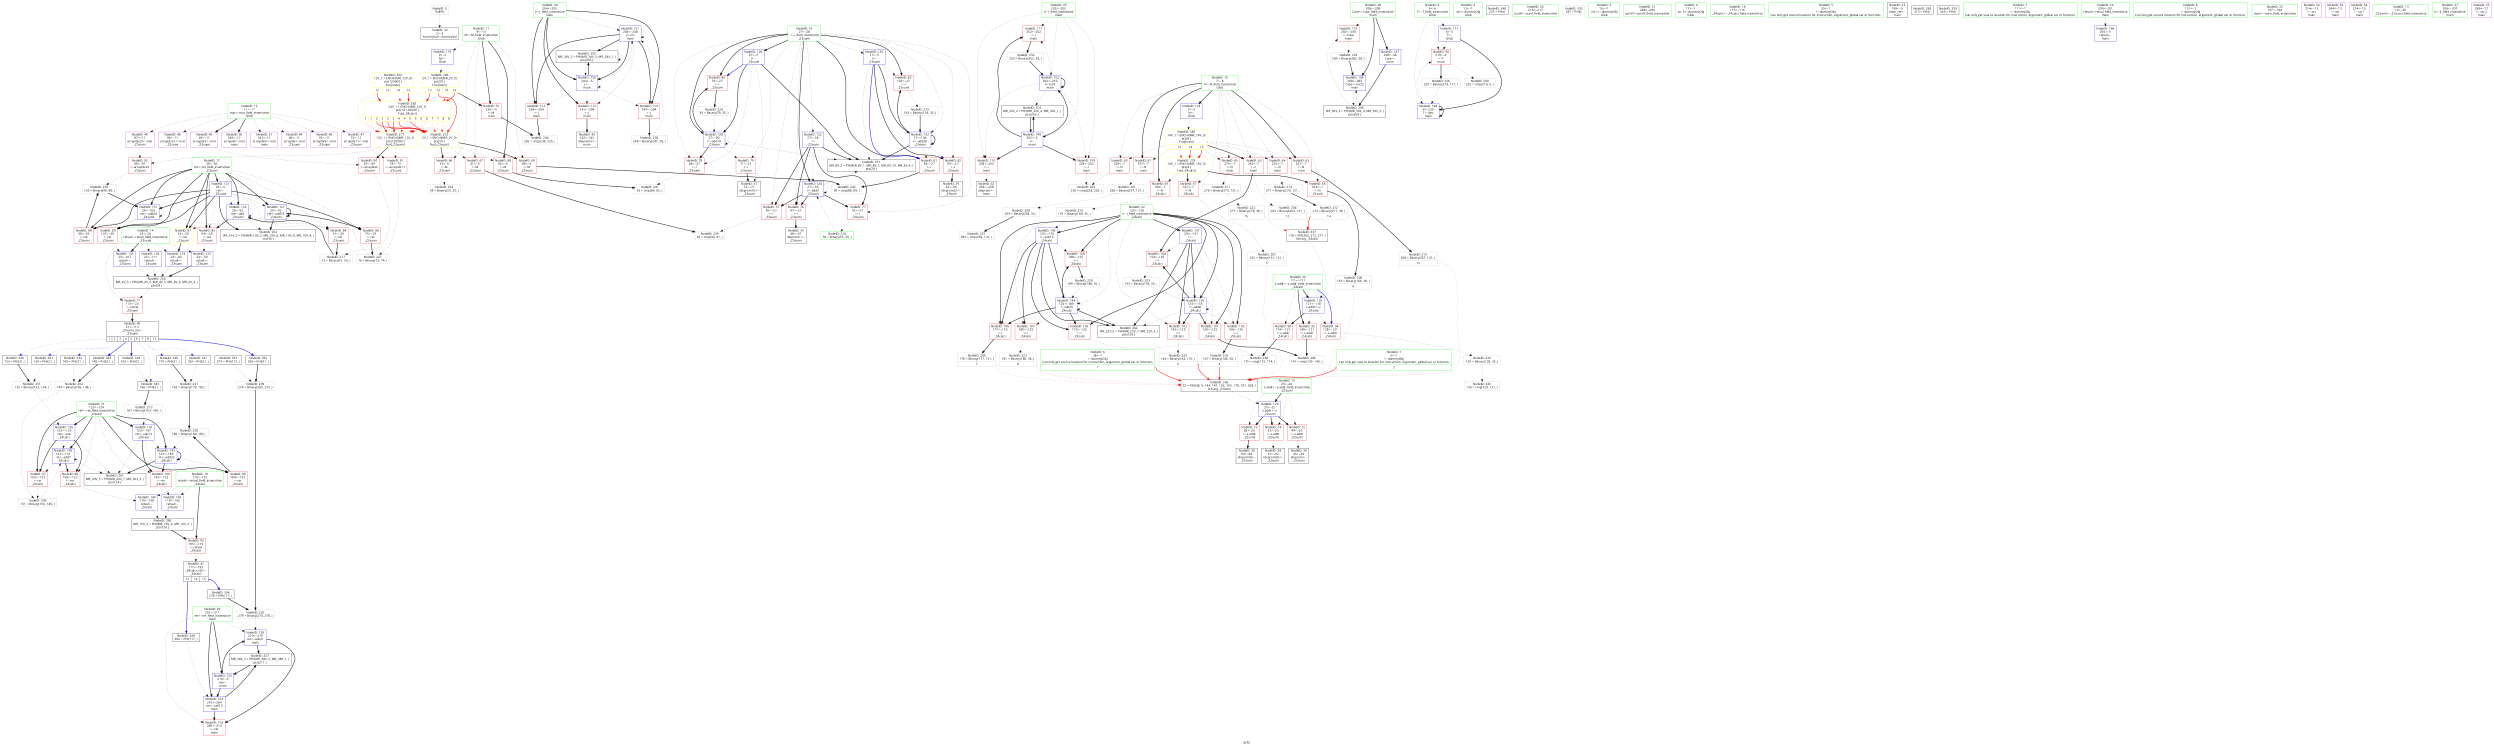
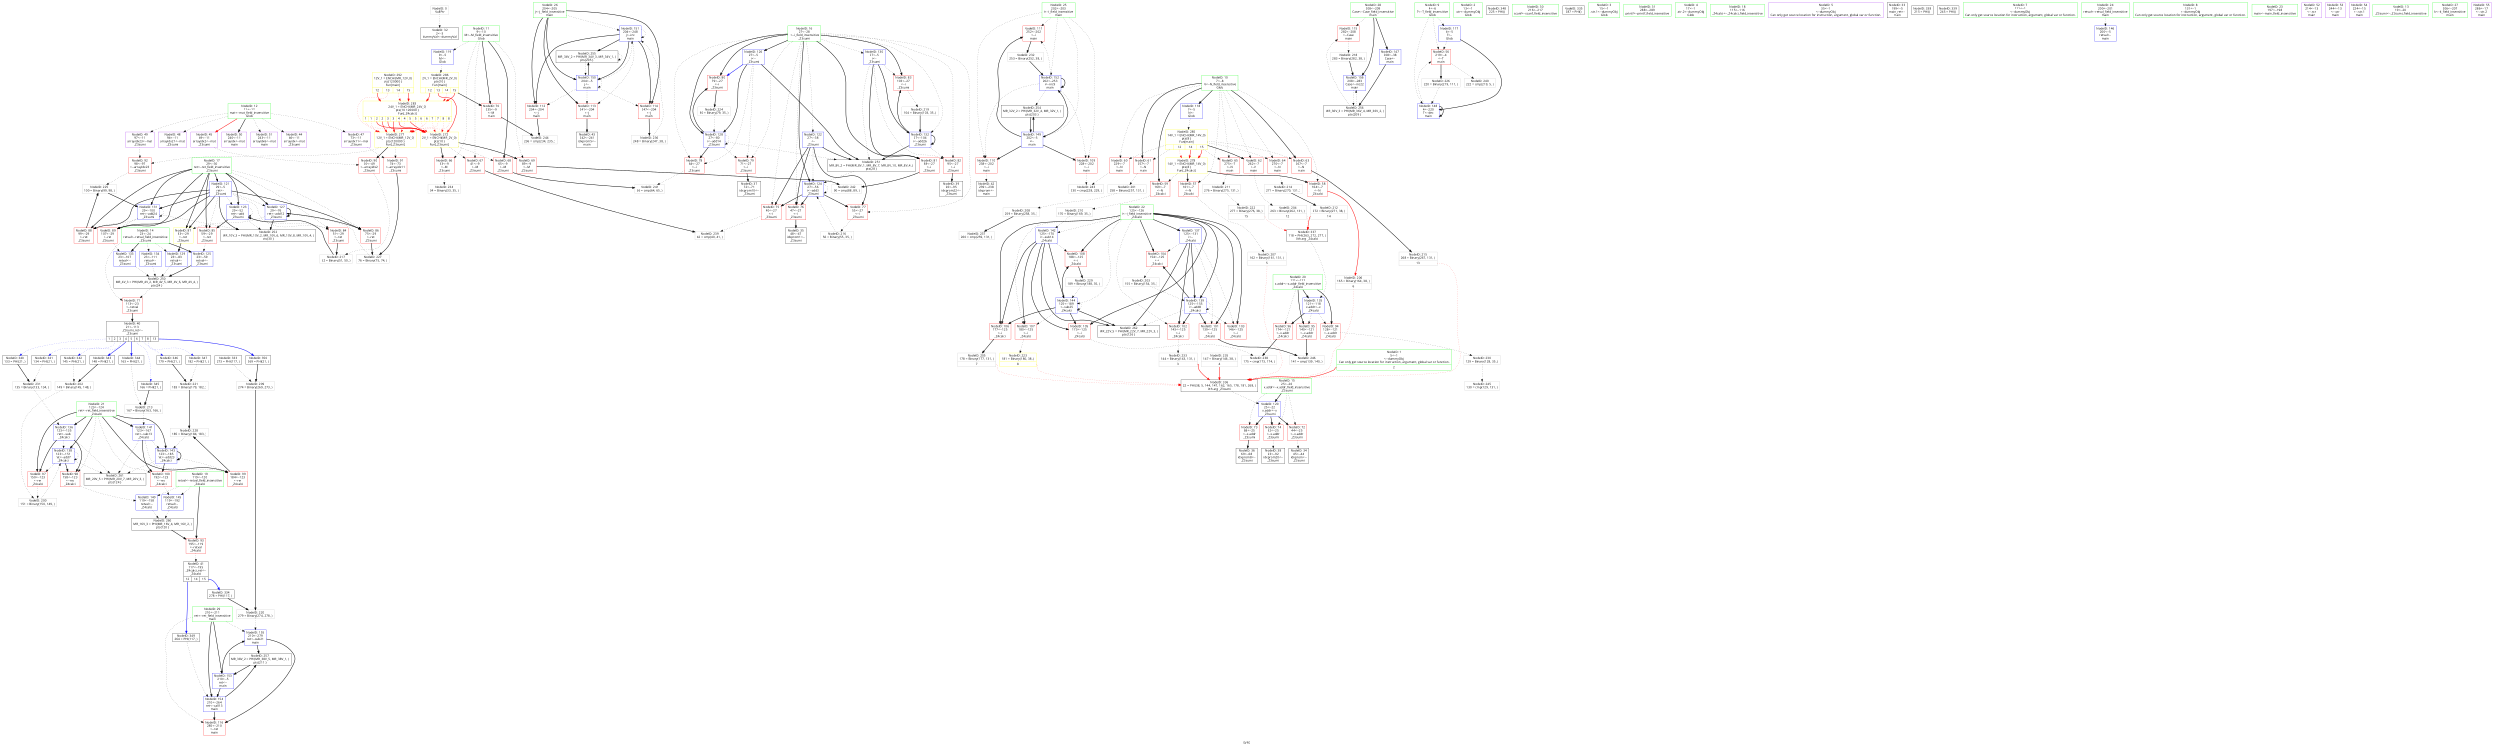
(1574, 10) -> (1574, 10)
(1826, 10) -> (1826, 10)
(762, 122) -> (751, 110)
(227, 125) -> (227, 125)
(888, 127) -> (888, 127)
(870, 130) -> (870, 130)
(324, 140) -> none
(924, 152) -> none
(936, 152) -> (936, 152)
(838, 179) -> (843, 175)
(228, 200) -> (228, 200)
(1210, 212) -> (1146, 234)
(398, 215) -> (398, 215)
(1090, 224) -> (1090, 224)
(1357, 225) -> (1357, 225)
(837, 236) -> (837, 236)
(178, 247) -> (178, 247)
(1329, 303) -> (1329, 303)
(1228, 345) -> none
(1018, 360) -> (1018, 360)
(1098, 360) -> none
(140, 372) -> (133, 384)
(143, 467) -> (143, 467)
